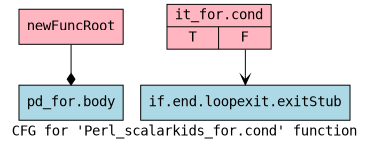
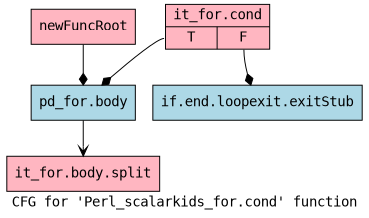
none -> (136, 56)
(245, 62) -> (245, 62)
none -> (83, 174)
